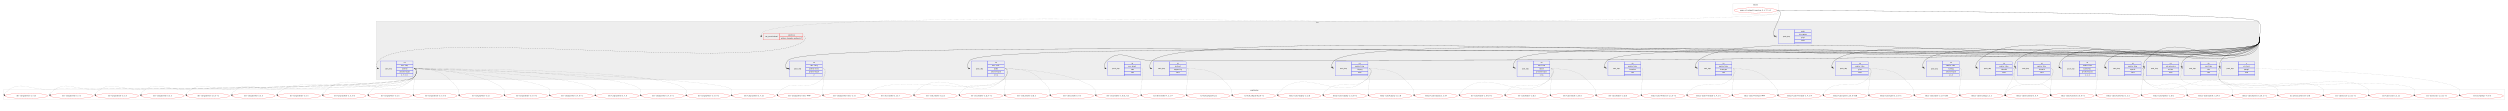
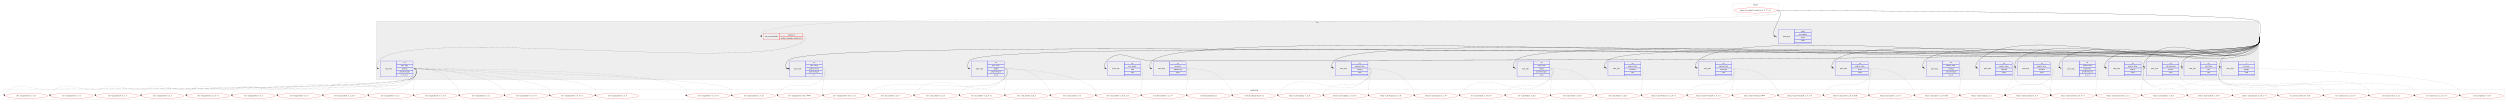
(663, 96) -> none
